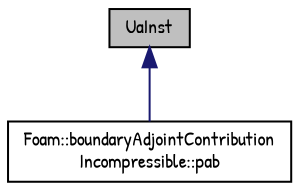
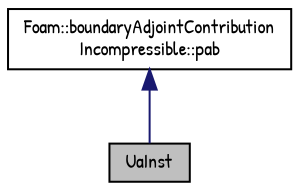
(150, 95) -> (150, 117)
